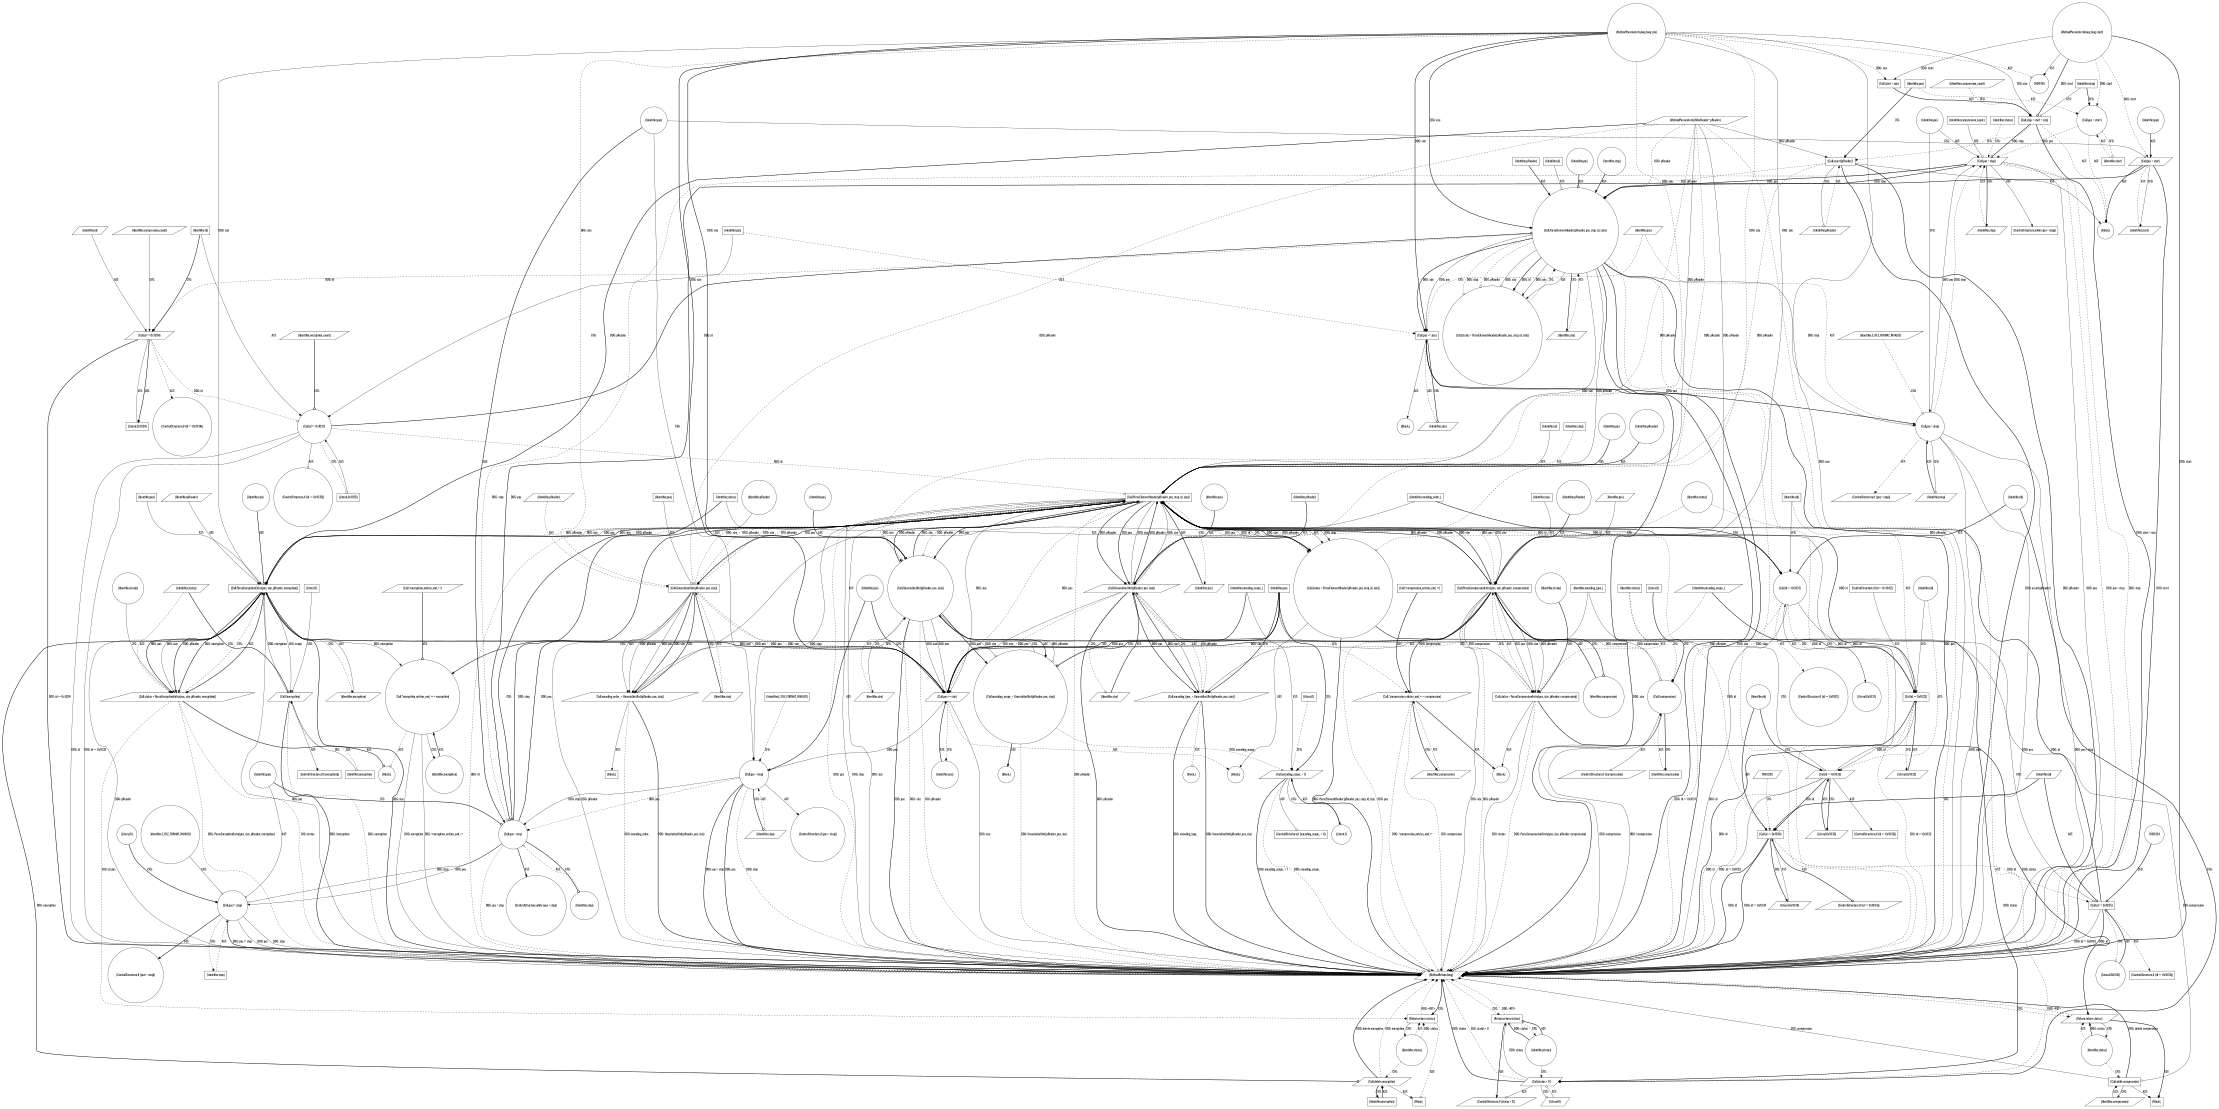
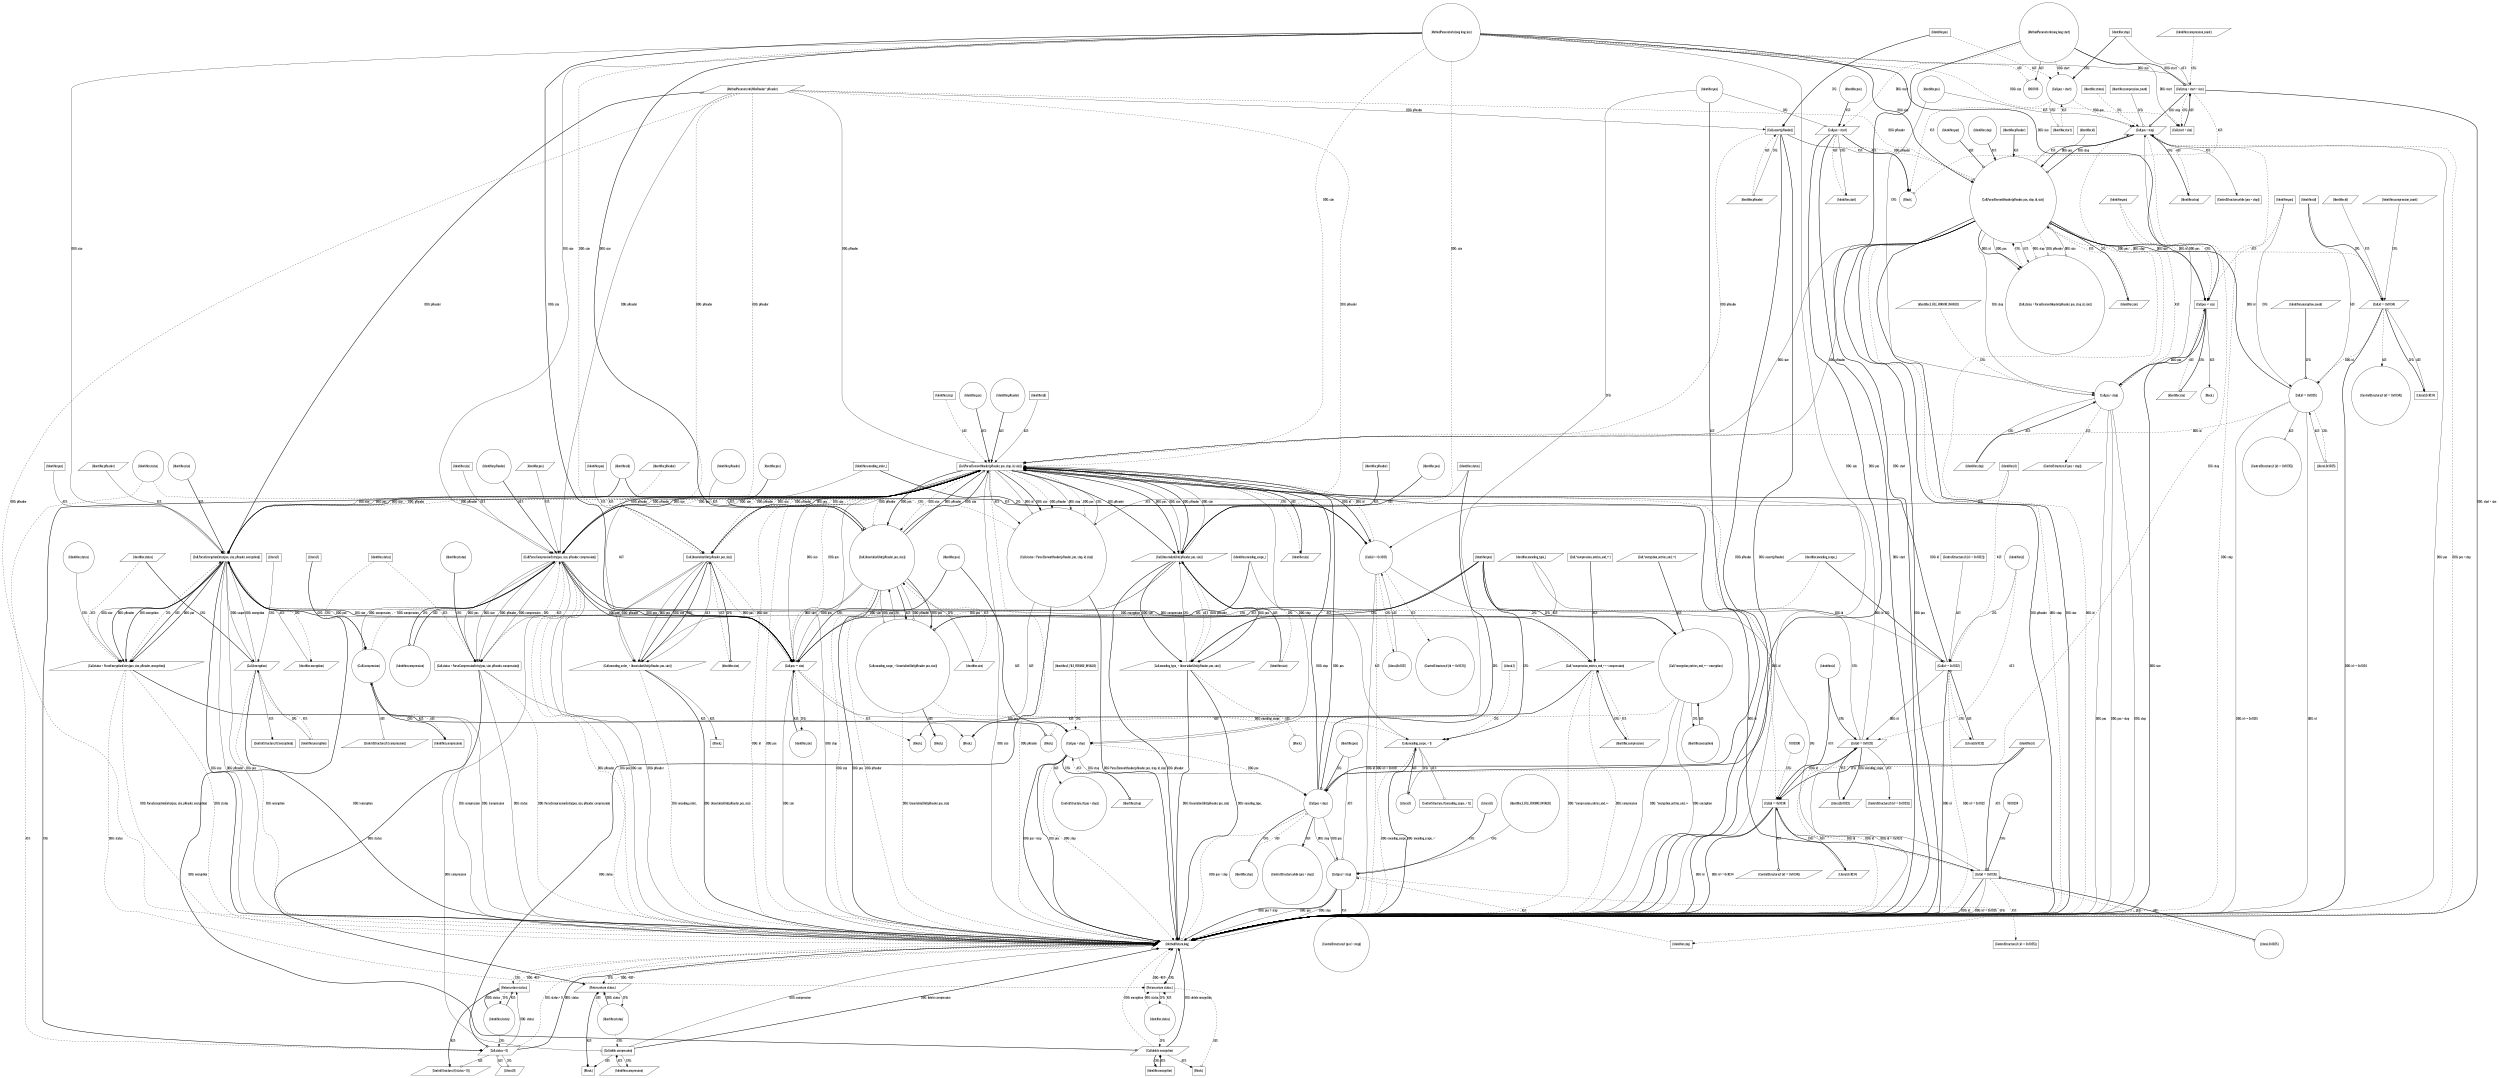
(1947, 149) -> (2183, 108)
(1588, 588) -> (1531, 557)
(1767, 775) -> (1795, 744)
(1832, 799) -> (1871, 768)
